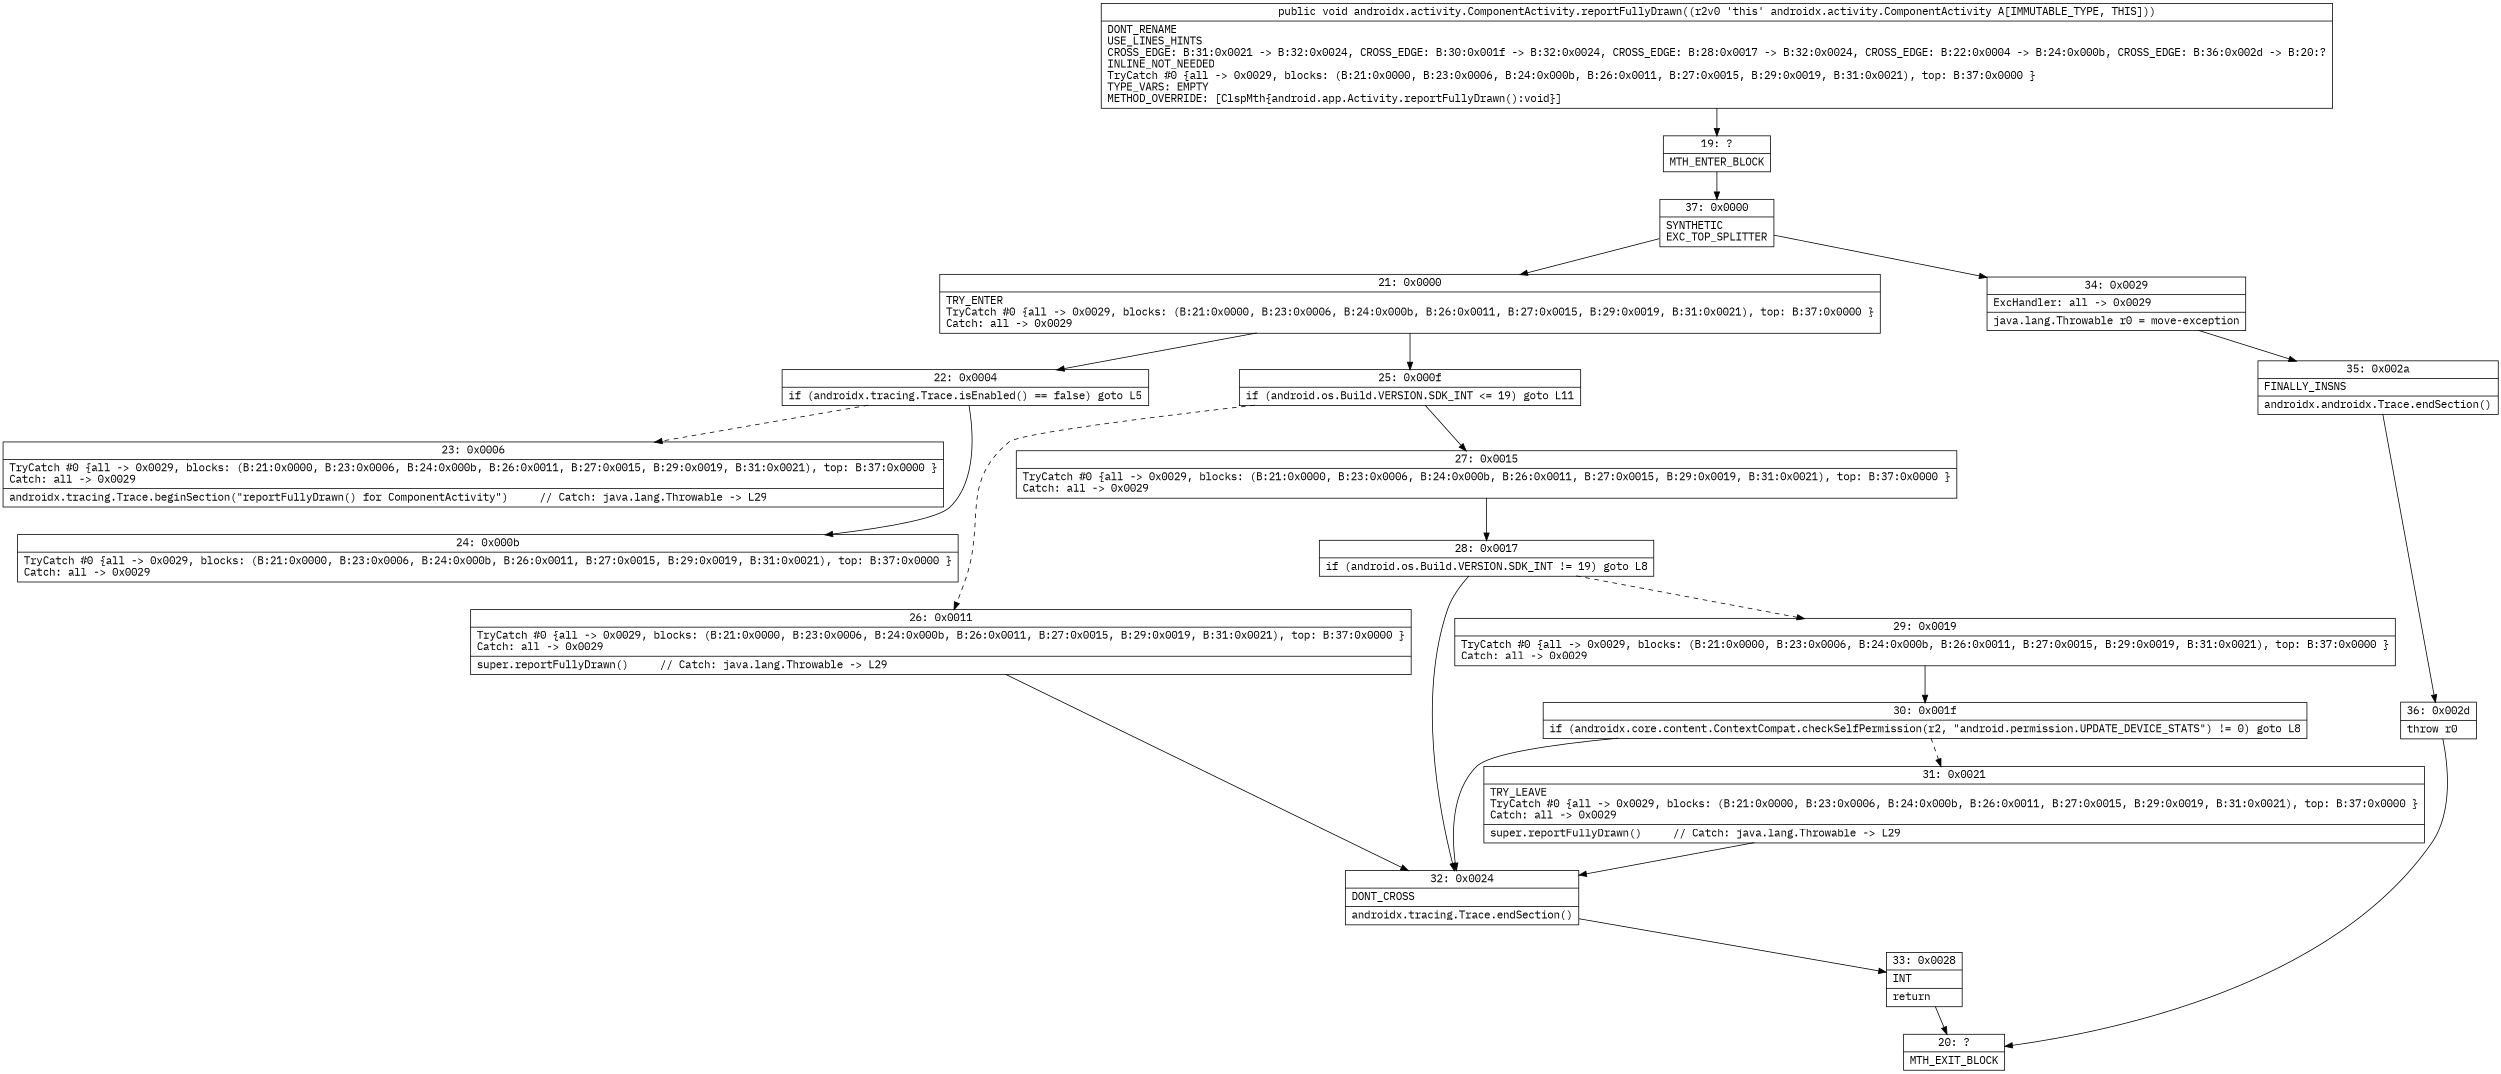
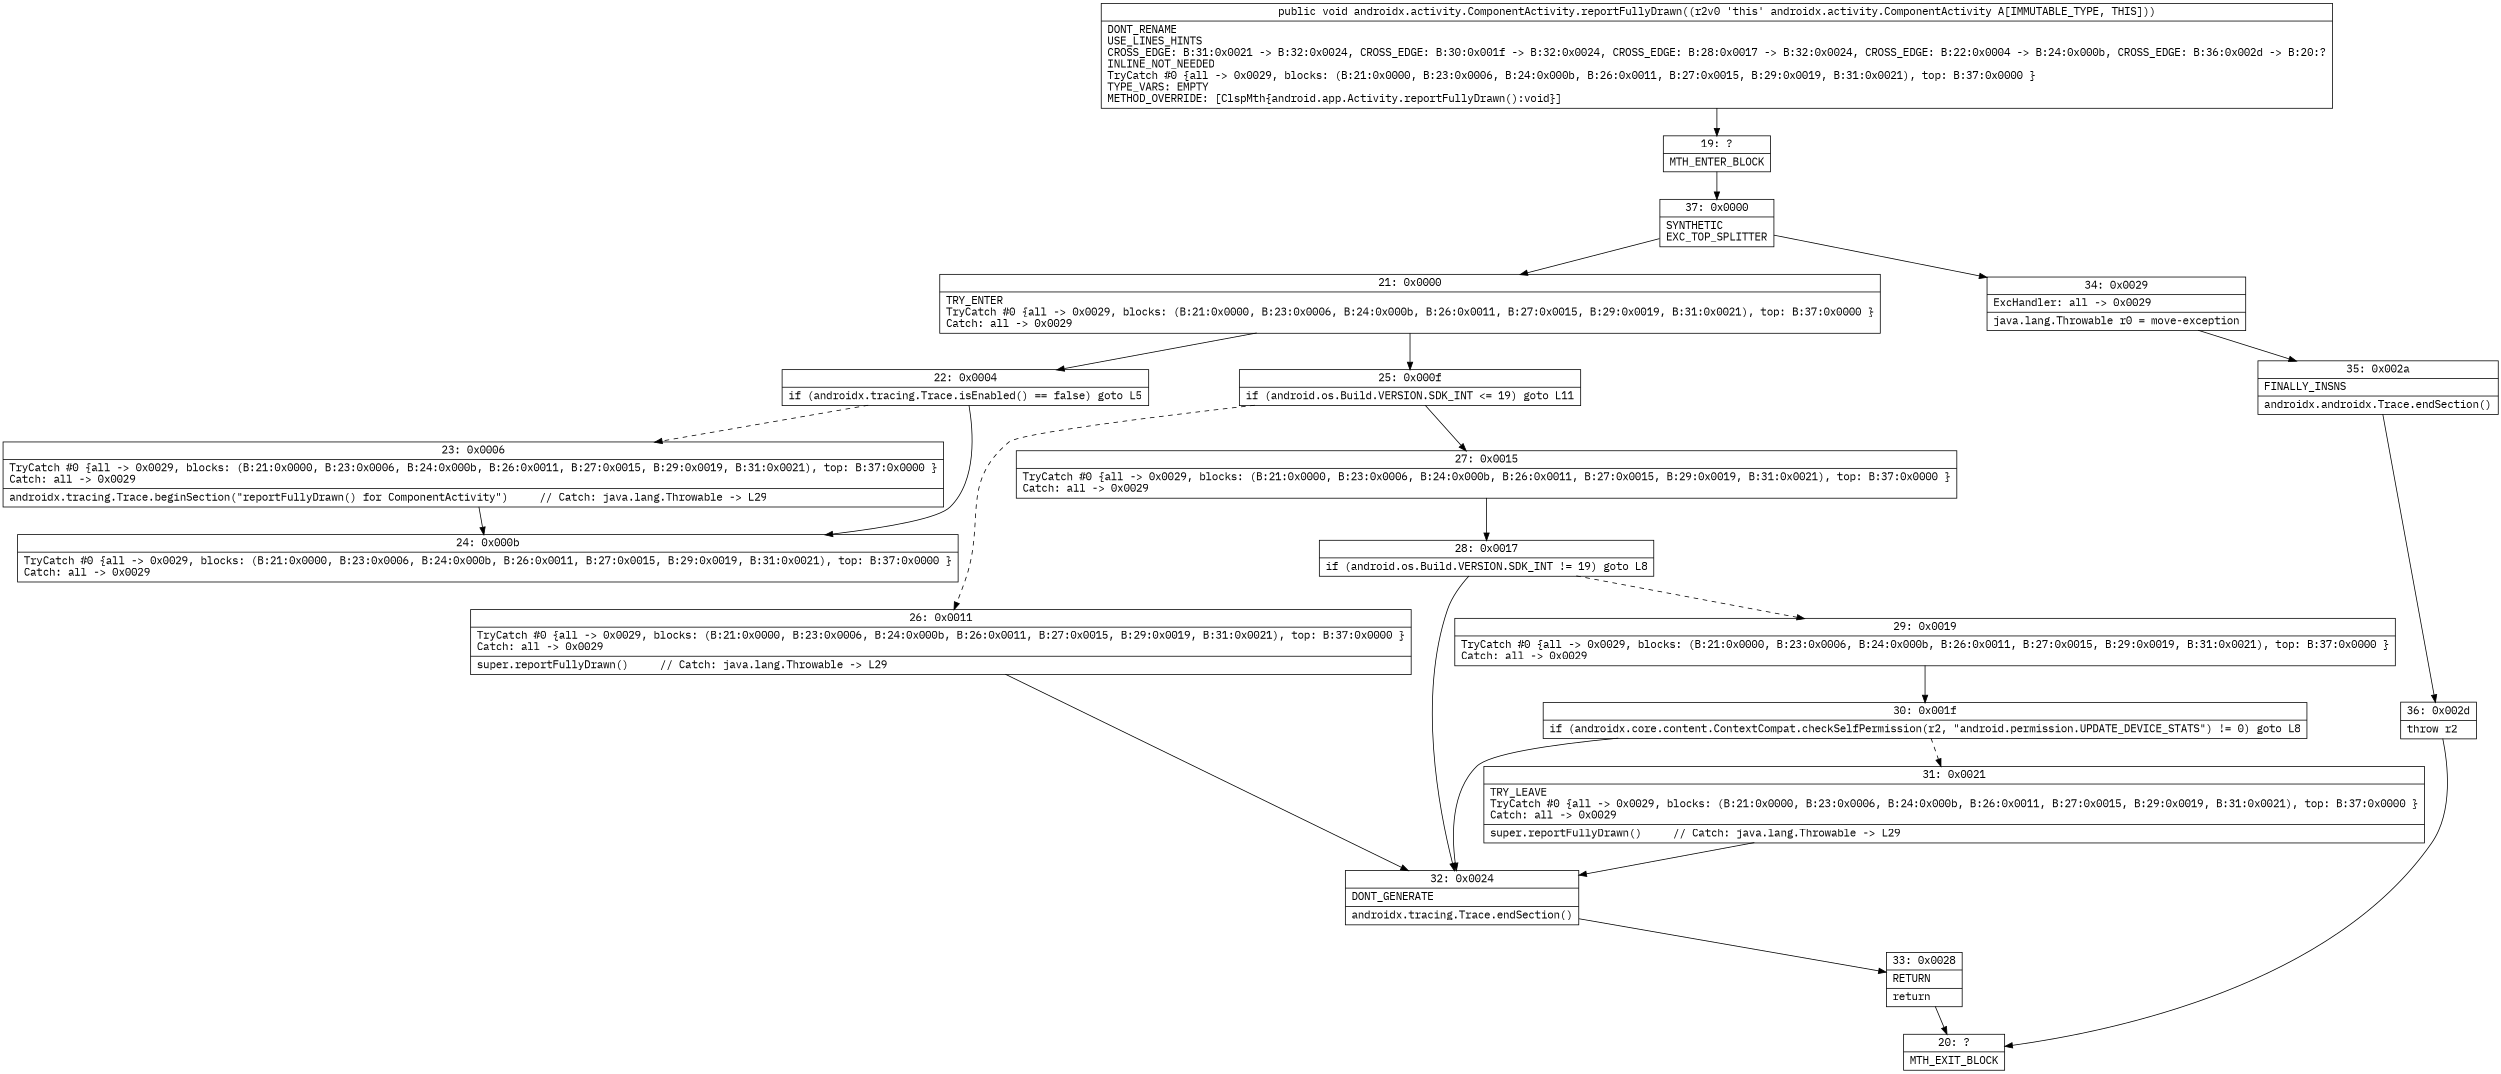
none -> (481, 517)
(2432, 729) -> (2432, 729)
(1383, 897) -> (1393, 897)
(1902, 979) -> (1912, 979)
